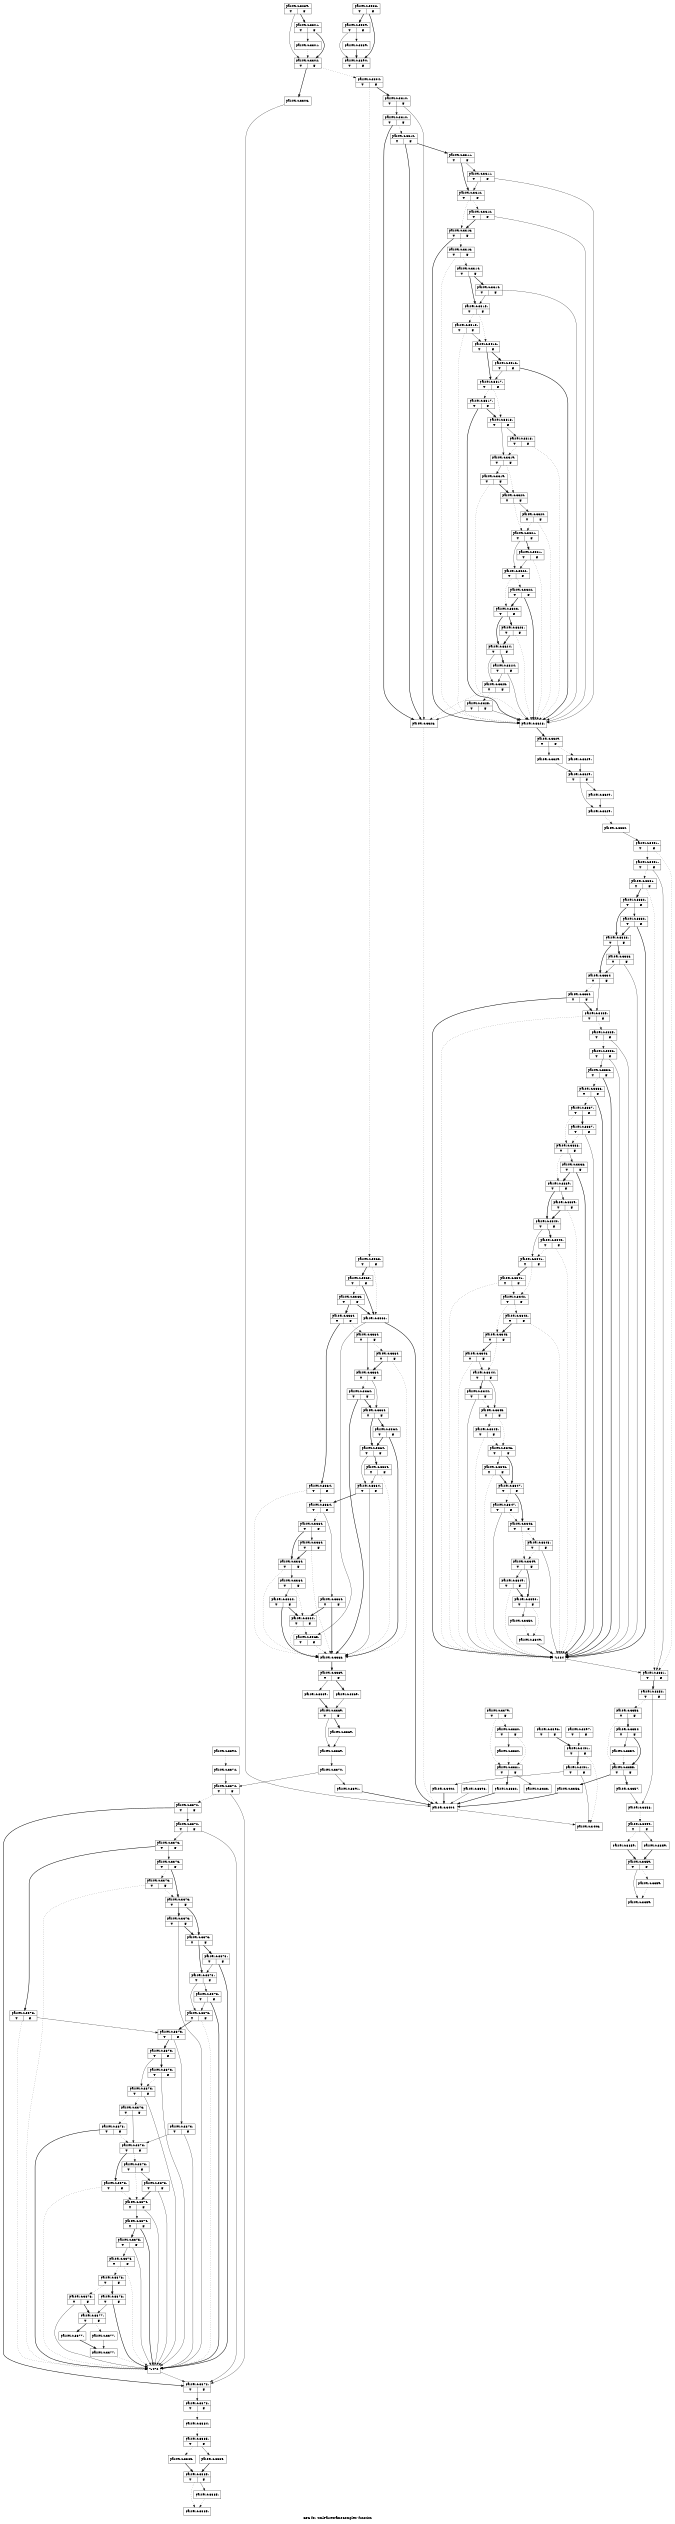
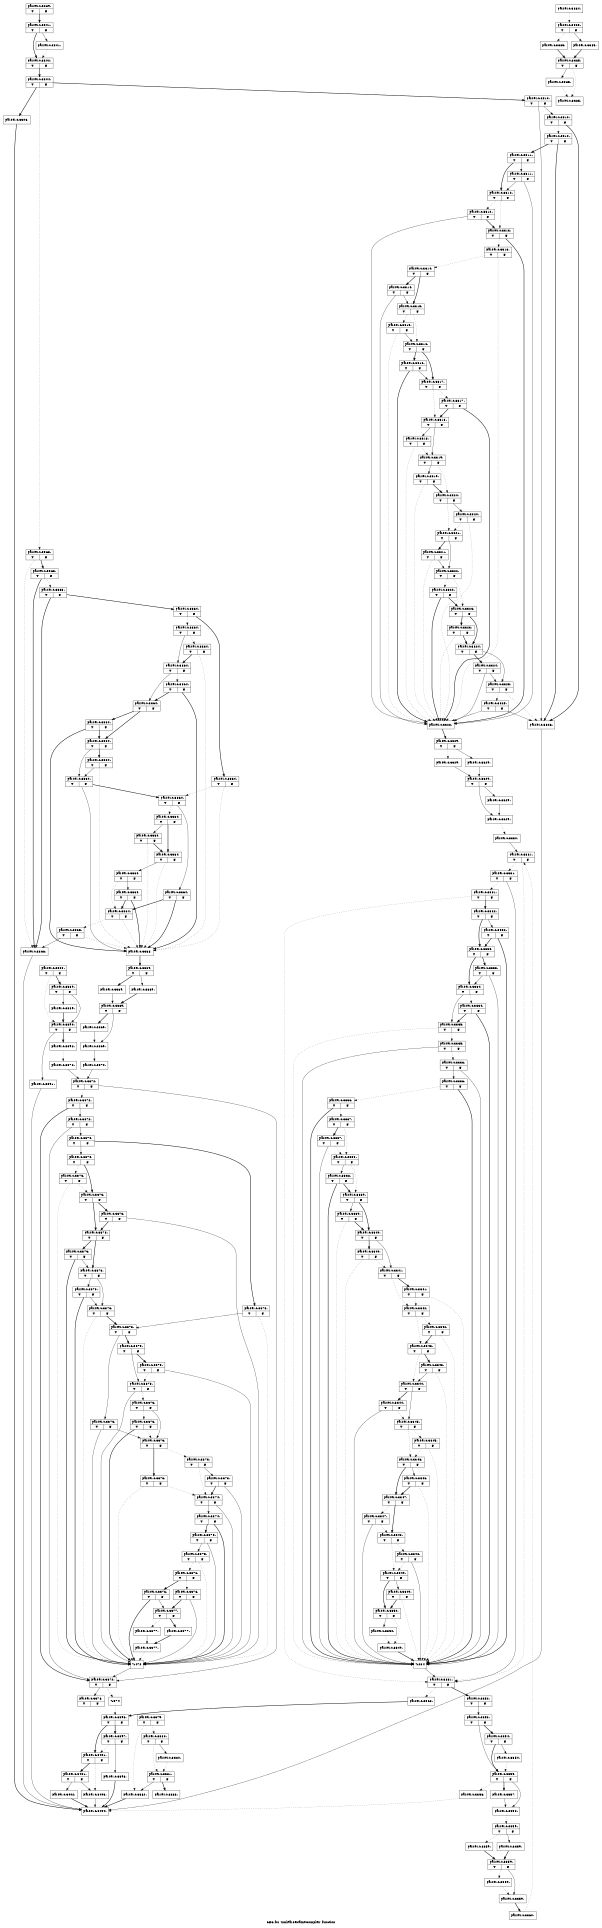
(289, 36) -> none
(375, 36) -> (44, 999)
(337, 72) -> (40, 72)
(303, 82) -> (29, 101)
(246, 1021) -> (14, 991)
none -> (63, 1036)
(424, 1267) -> (541, 1422)
(341, 1480) -> (52, 942)
(415, 1559) -> (23, 1401)
none -> (115, 1701)
none -> (421, 1701)
(641, 1703) -> (478, 1709)
none -> (115, 1728)
(609, 1740) -> (484, 1749)
(490, 1742) -> (134, 1755)
(652, 1751) -> (520, 1793)
none -> (115, 1757)
(339, 1779) -> (43, 1053)
(508, 1779) -> (148, 1786)
(523, 1779) -> (163, 1785)
(595, 1780) -> (488, 1786)
(395, 1798) -> (32, 1463)
(461, 1798) -> (113, 1795)
(509, 1802) -> (285, 1808)
(515, 1817) -> (95, 1802)
none -> (523, 1915)
(197, 2414) -> none
